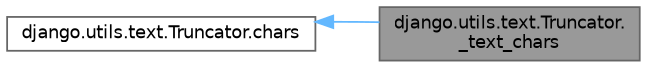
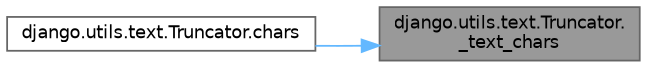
(356, 22) -> (338, 46)
